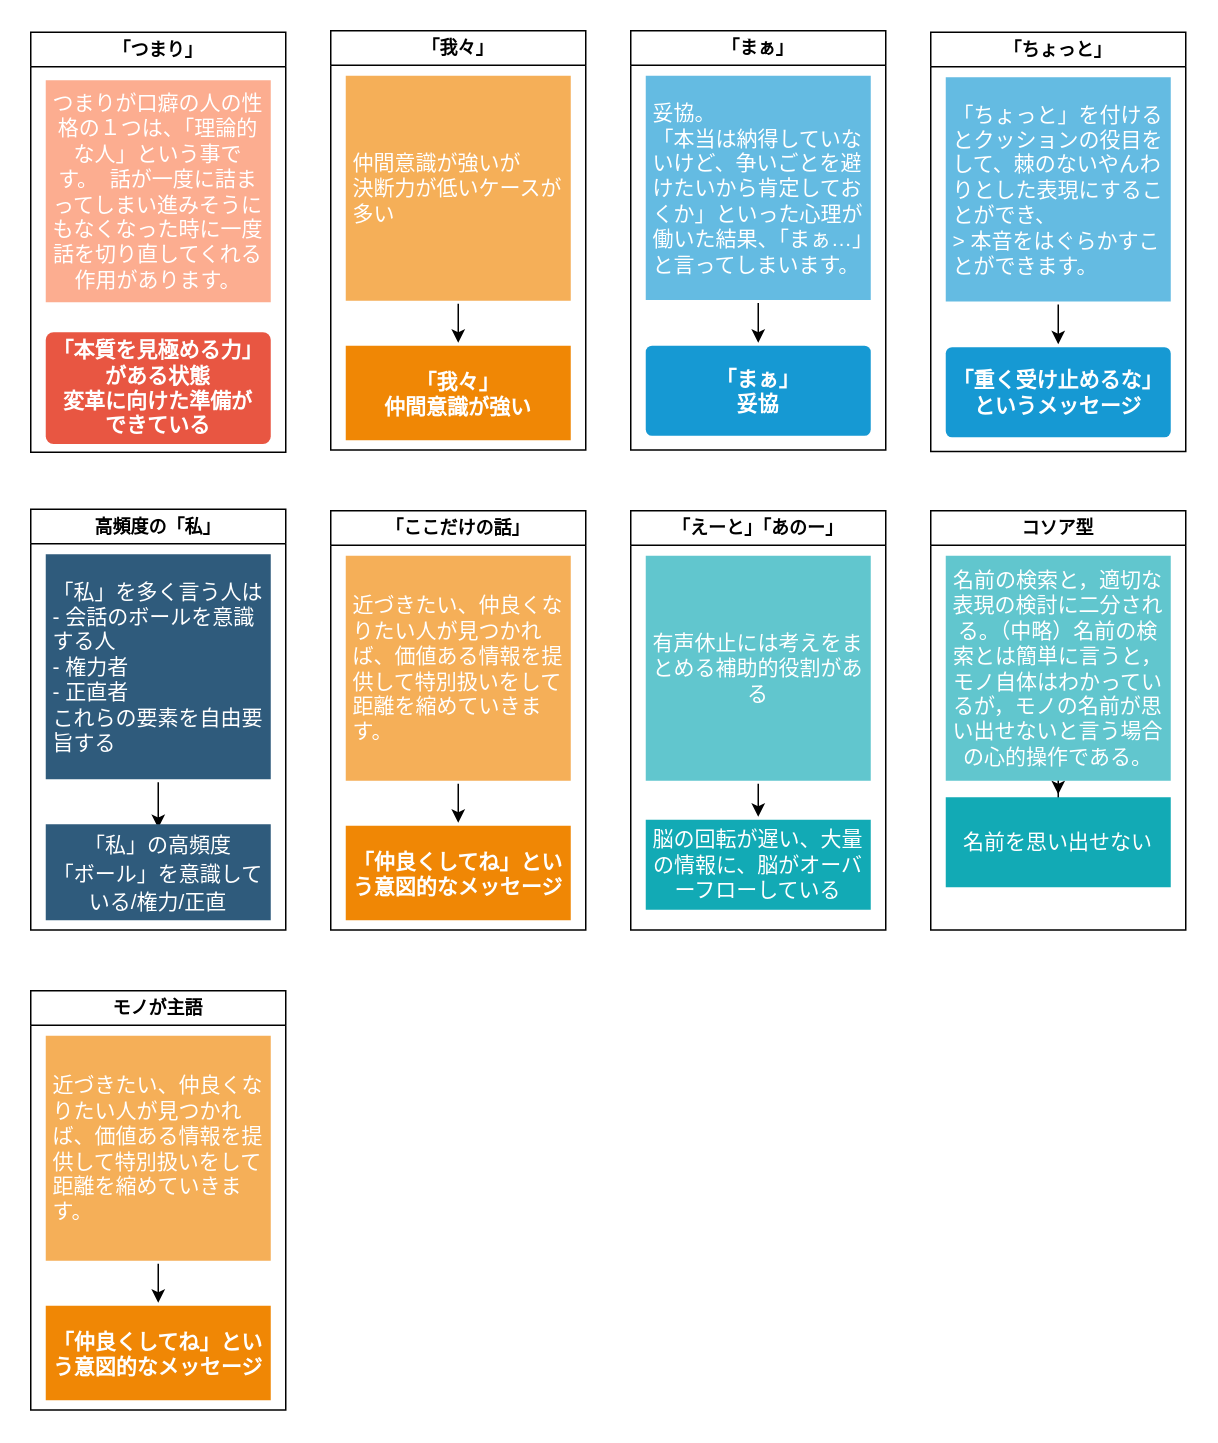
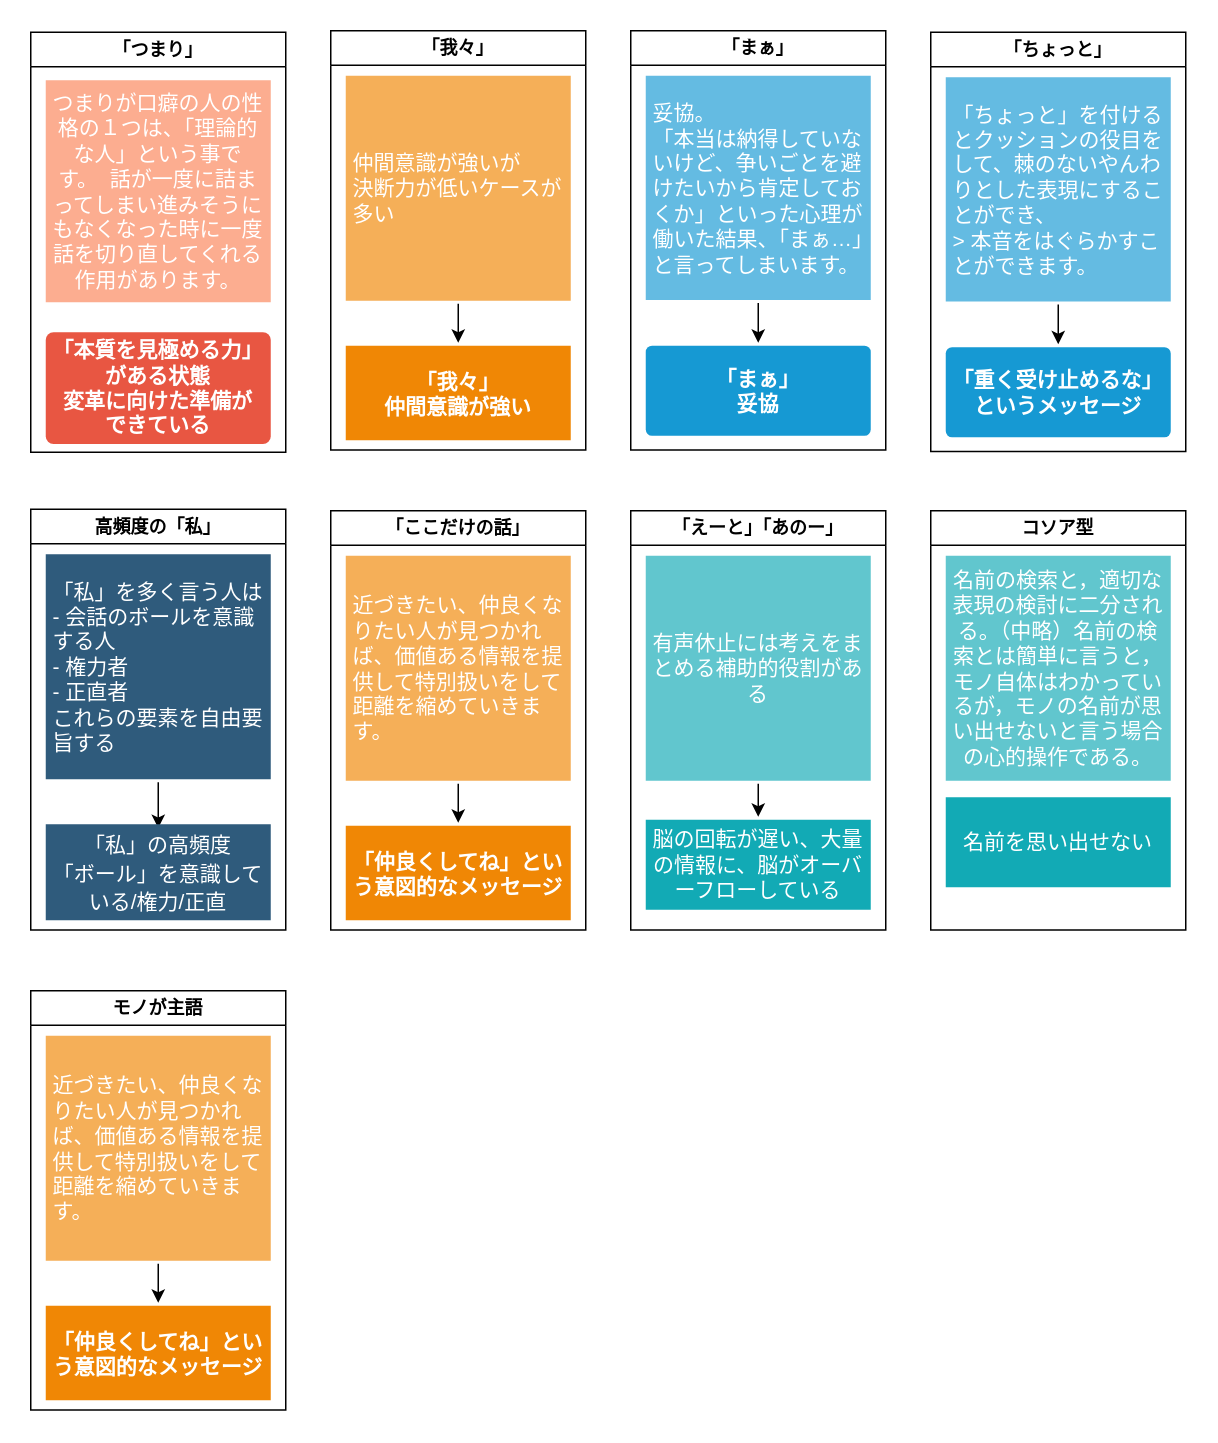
(1058, 788) -> none
